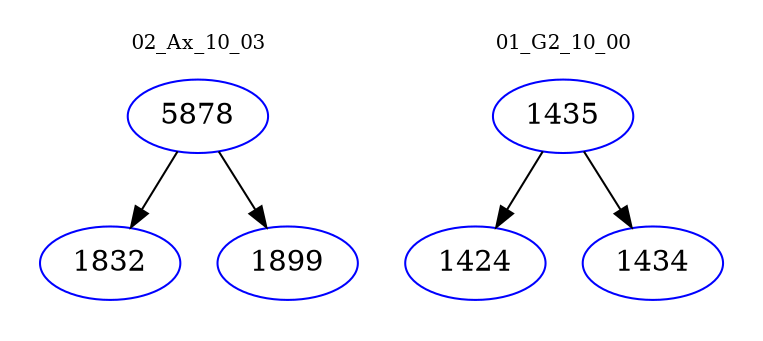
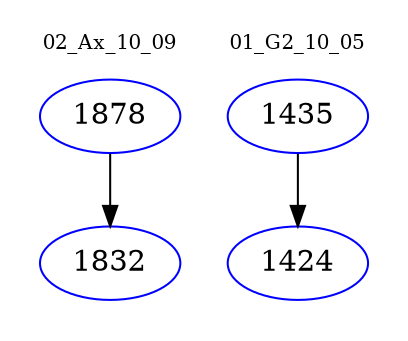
(199, 44) -> (110, 44)
(564, 44) -> (298, 44)
(198, 116) -> (110, 116)
(288, 263) -> none
(653, 263) -> none
